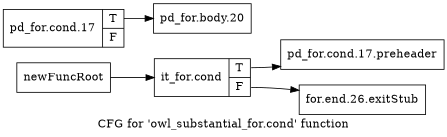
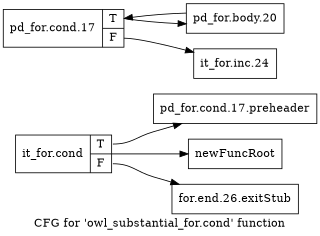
none -> (159, 15)
none -> (235, 64)
(128, 78) -> (146, 154)
